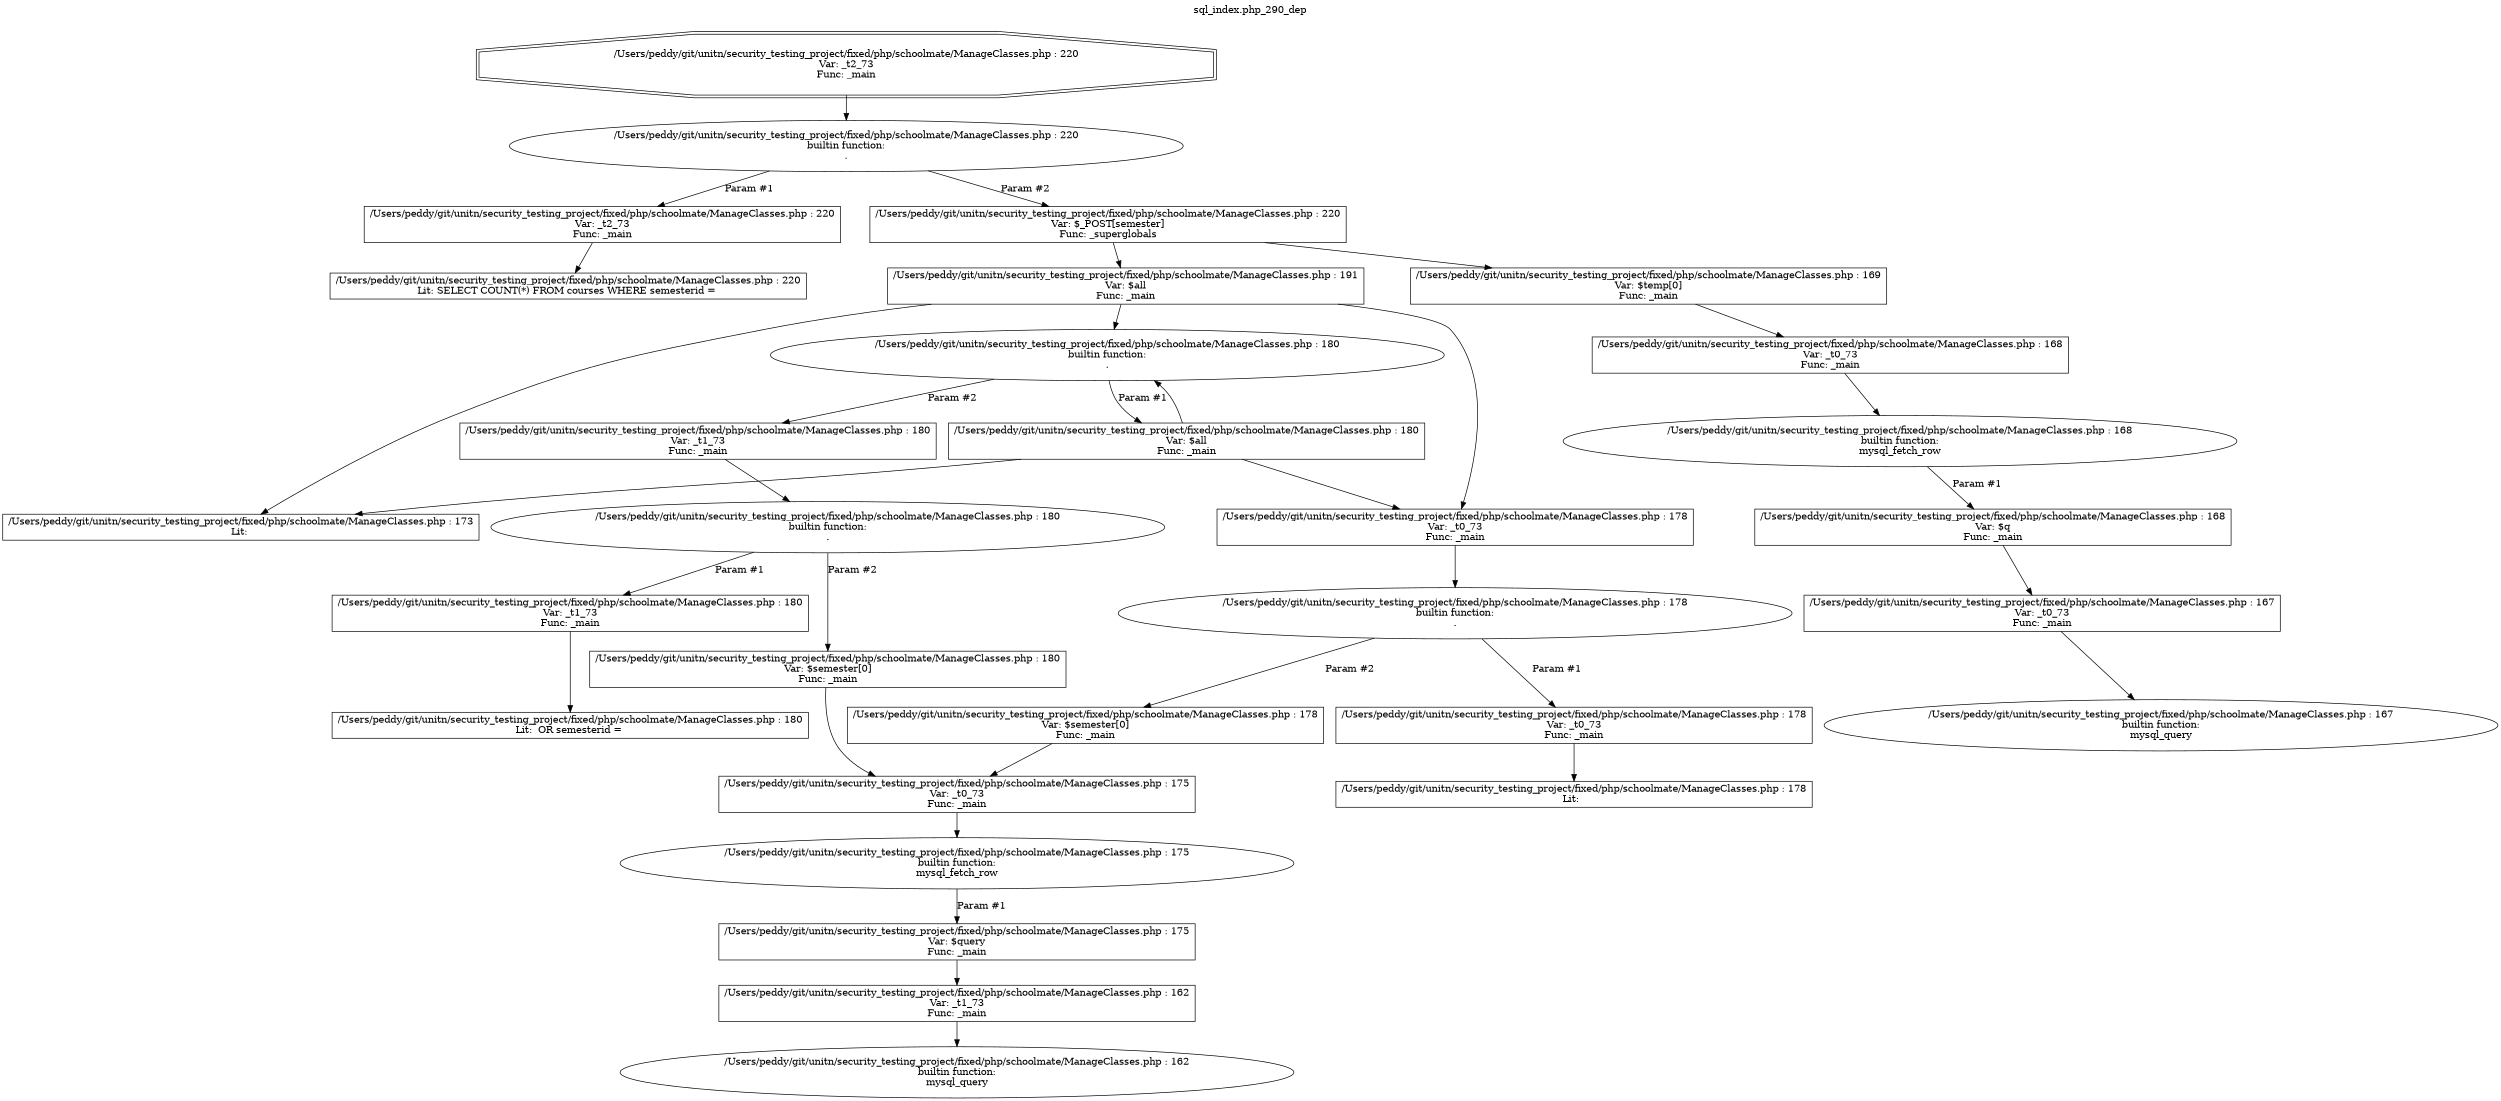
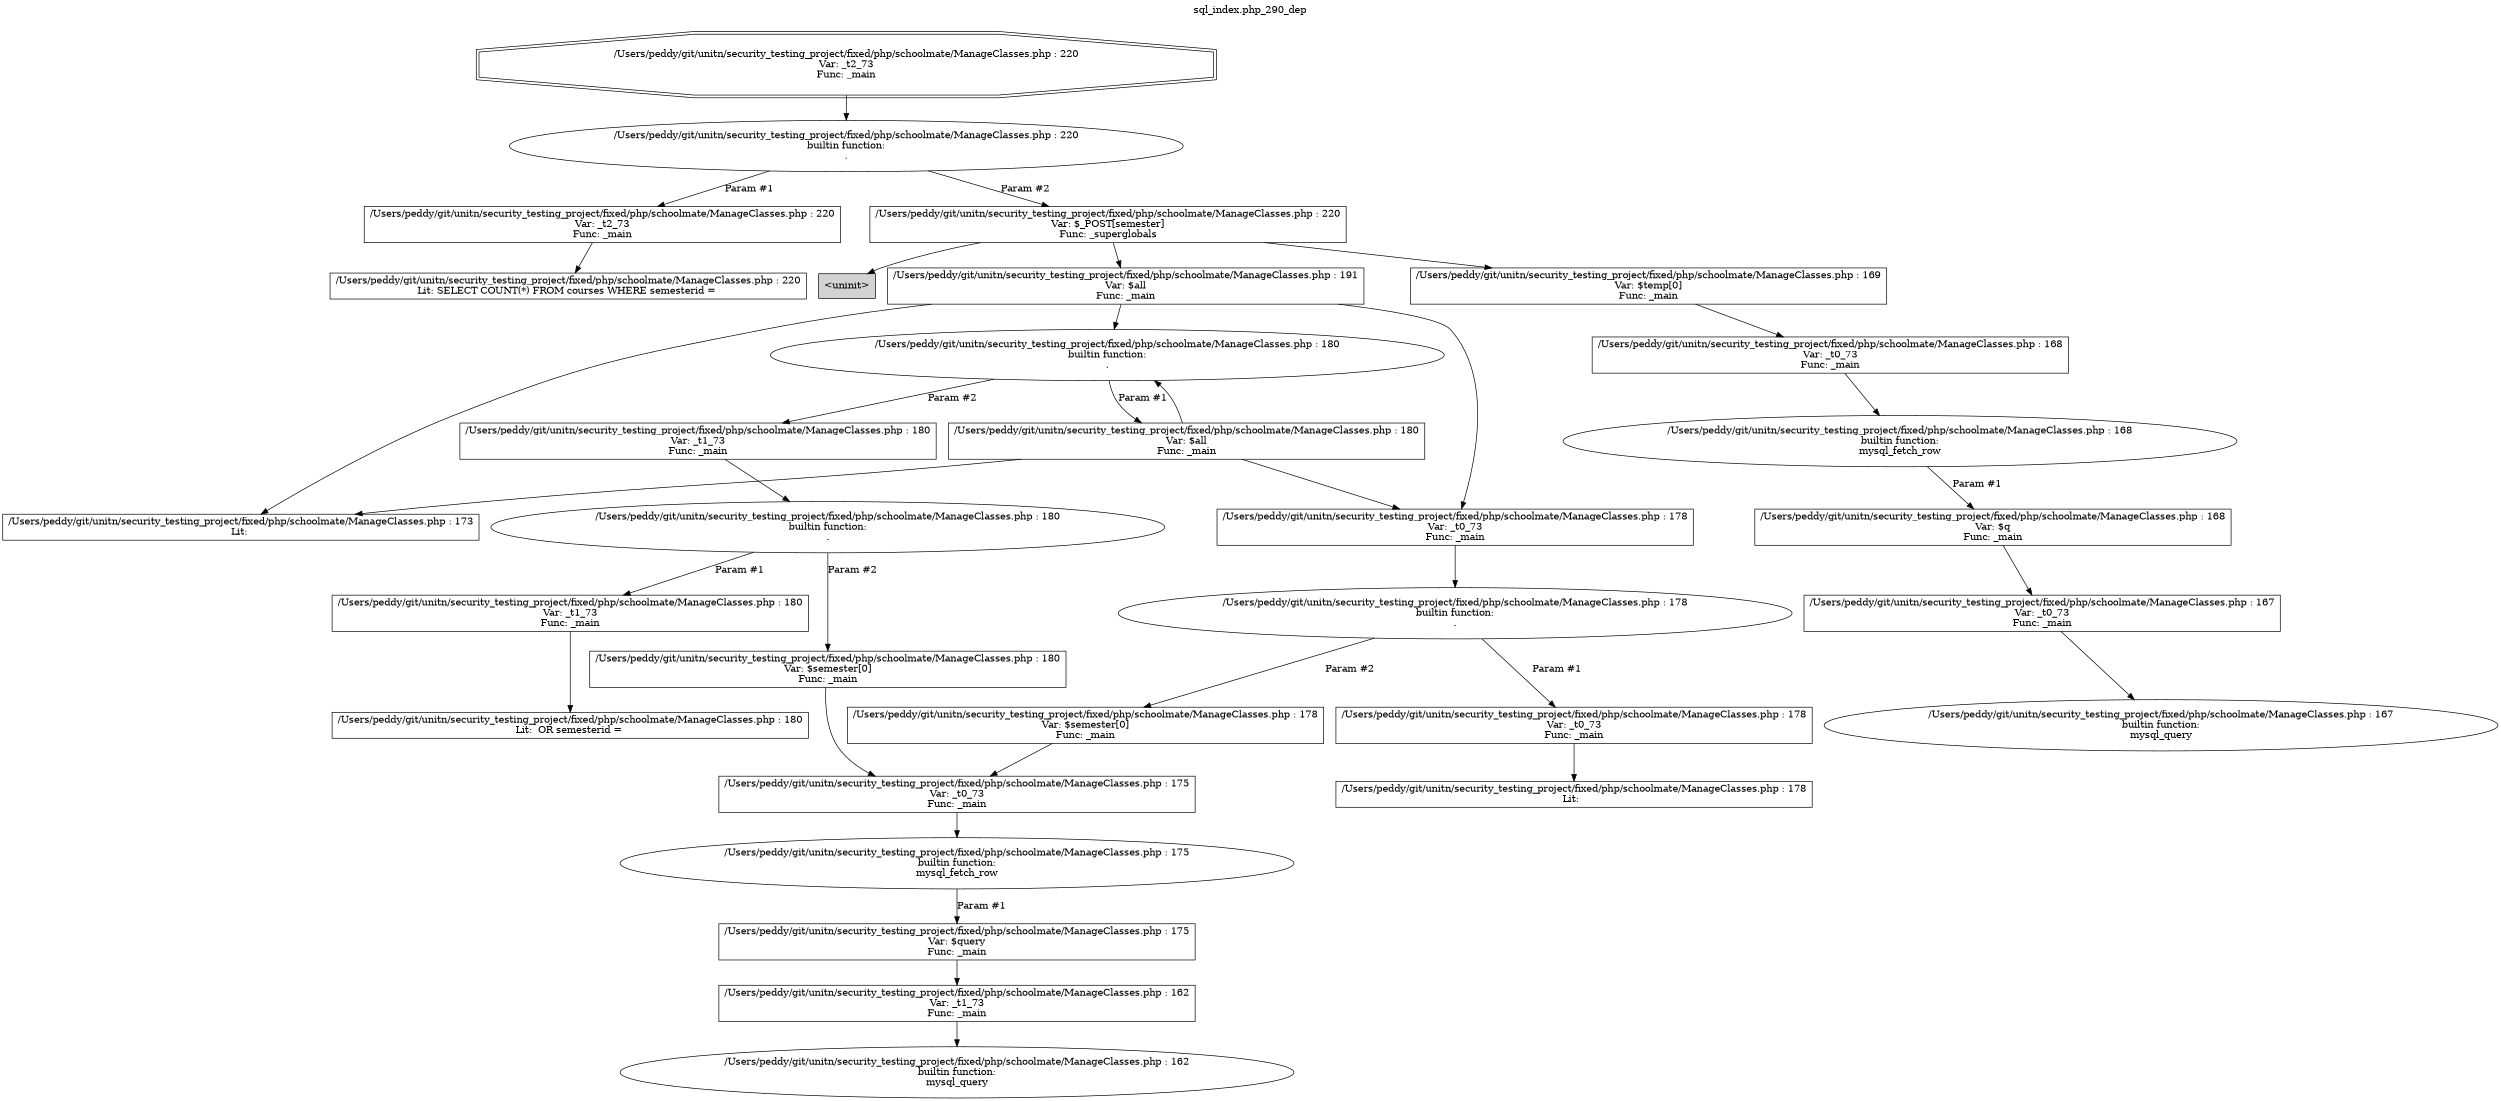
none -> (847, 286)
